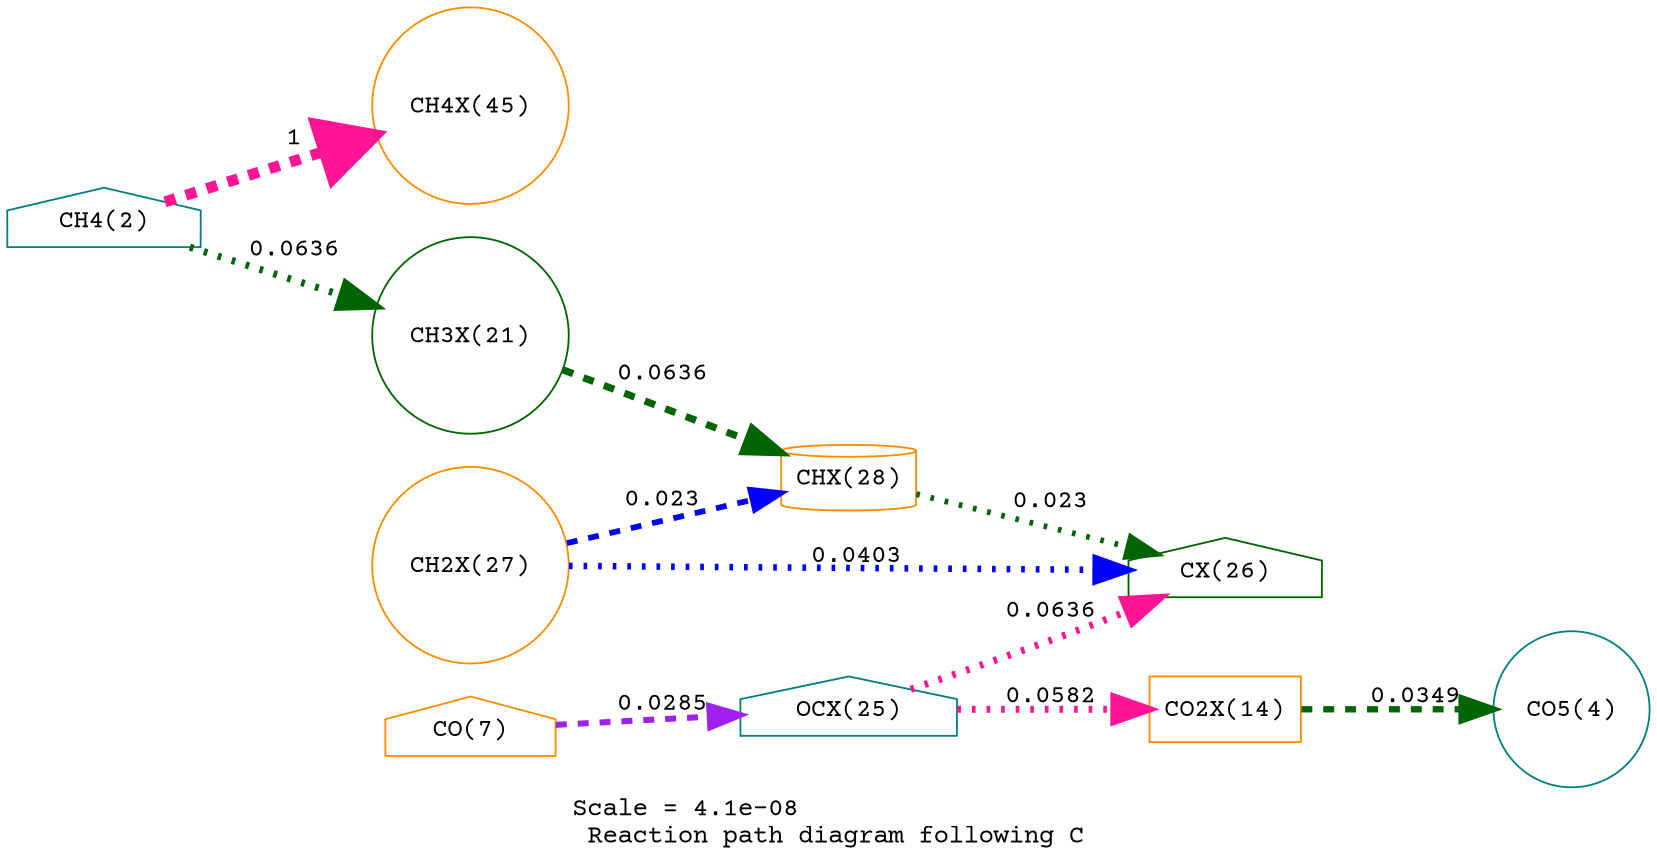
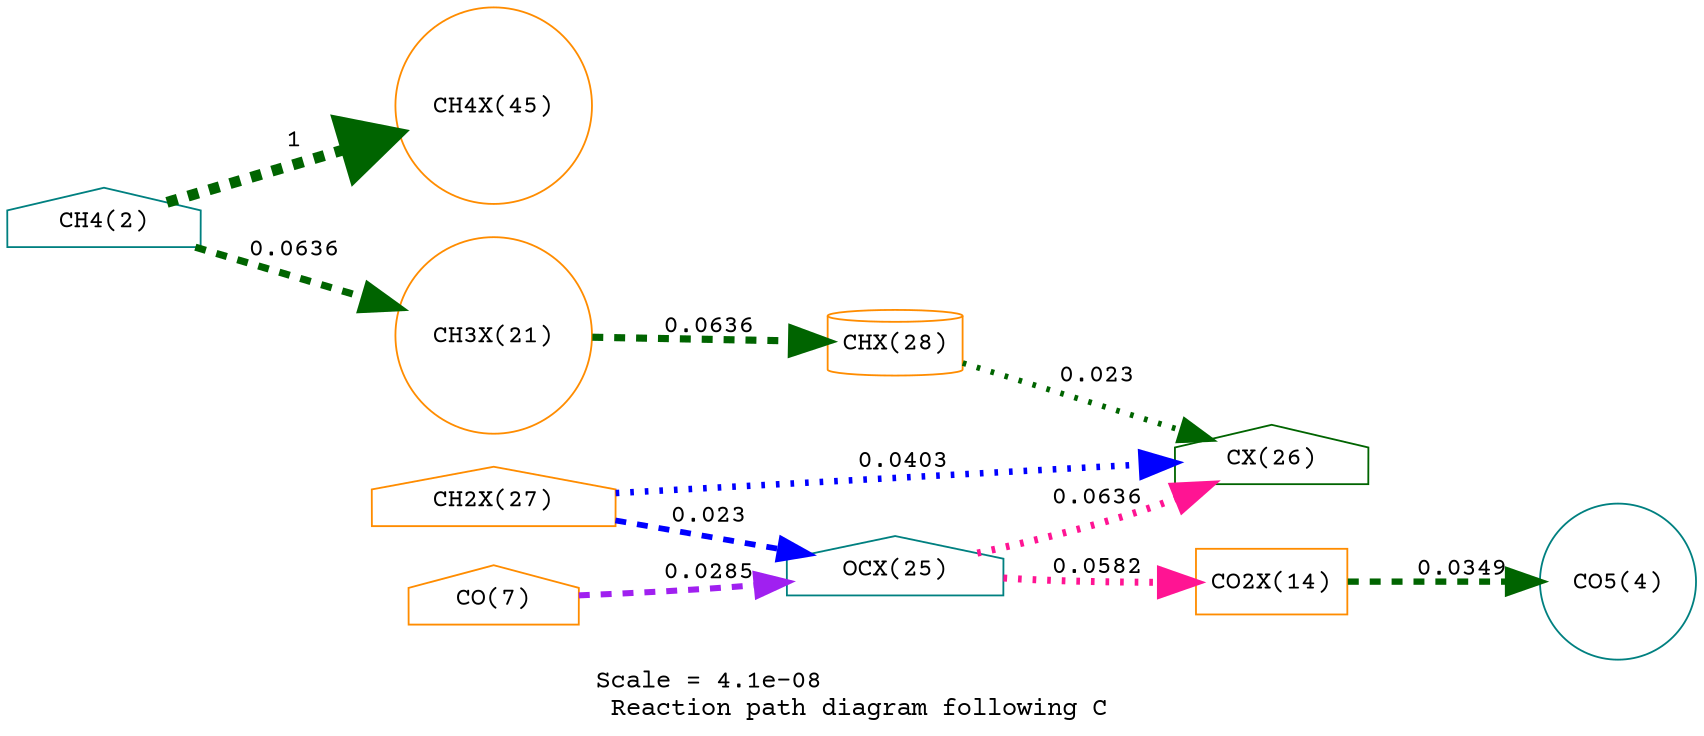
(244, 177) -> (257, 176)
(266, 271) -> (280, 272)
(470, 335) -> (494, 335)
(660, 521) -> (697, 535)
(470, 565) -> (494, 500)
